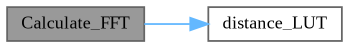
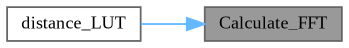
(167, 24) -> (164, 24)
